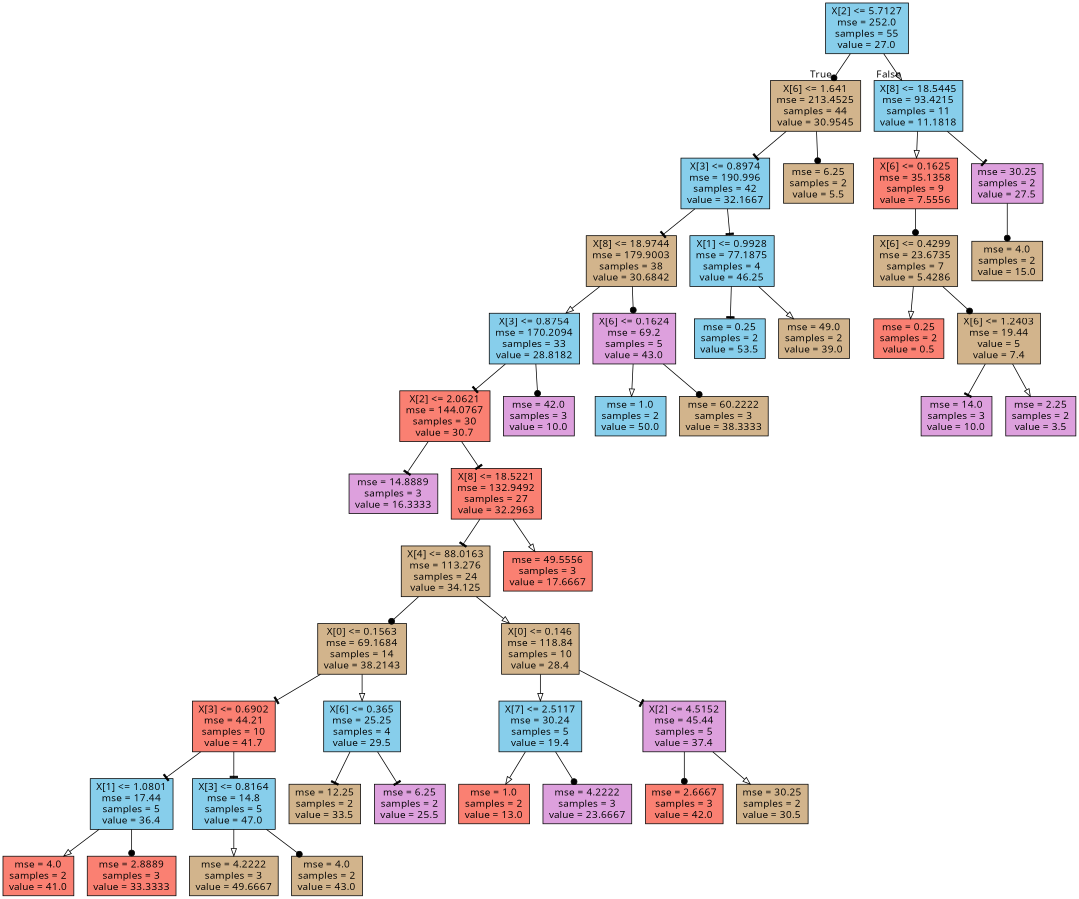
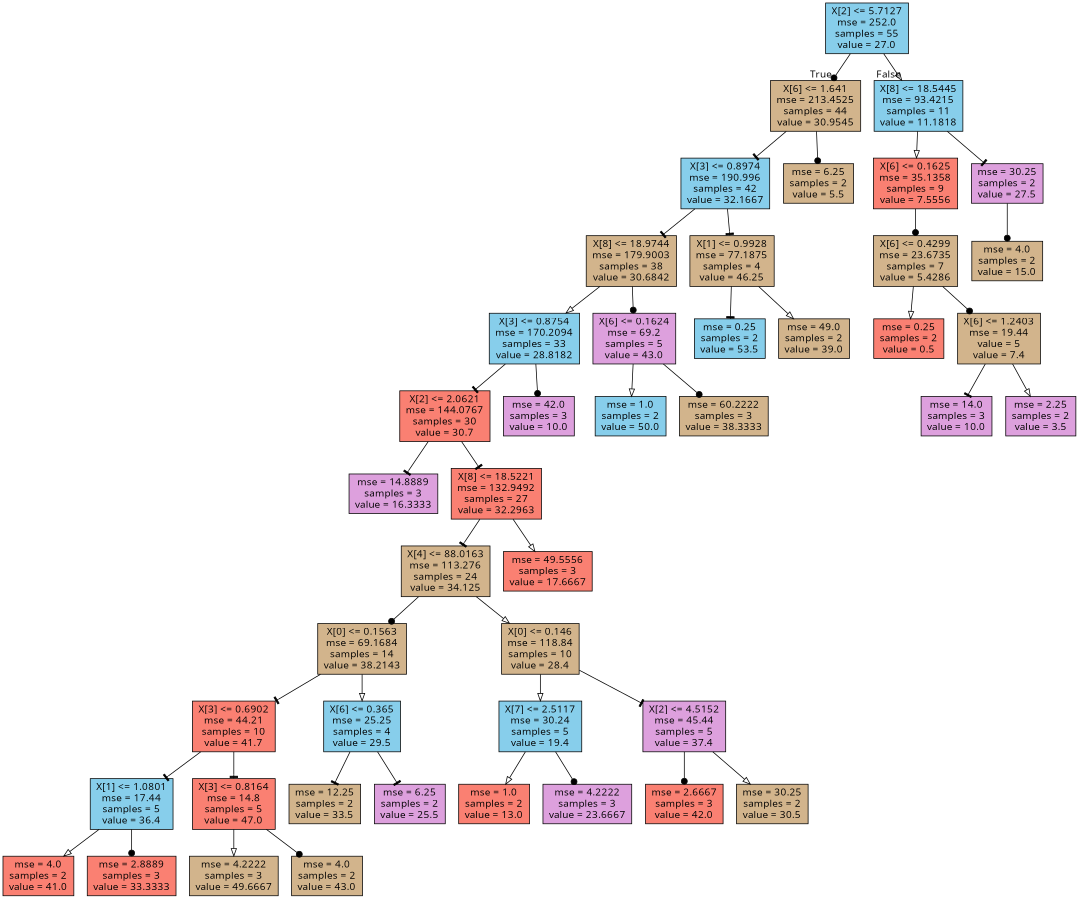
(732, 261) -> (732, 261)
(234, 804) -> (234, 804)
